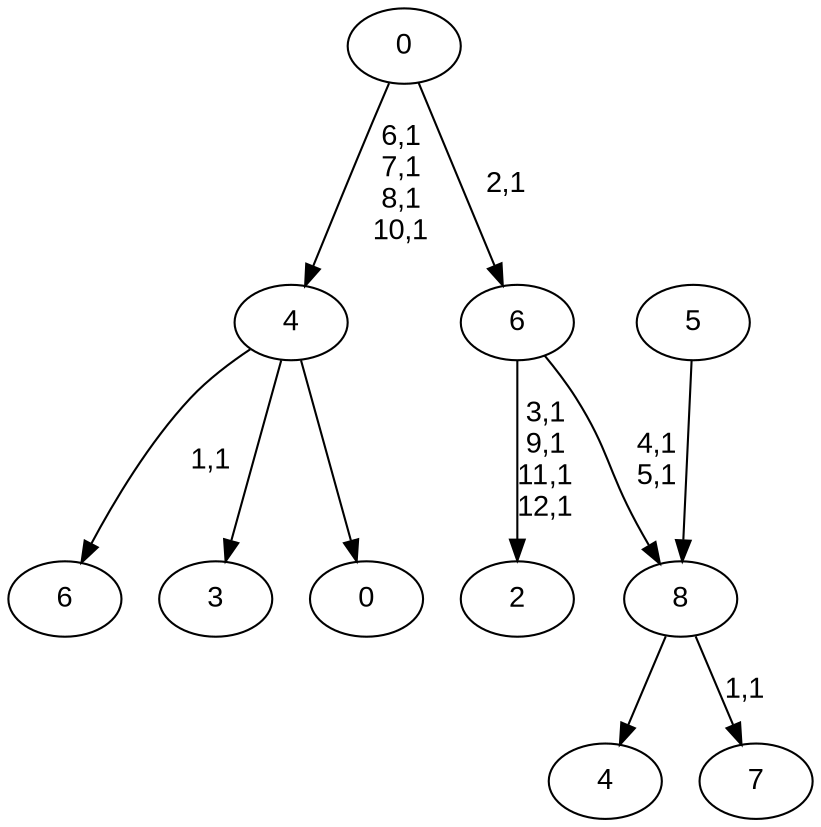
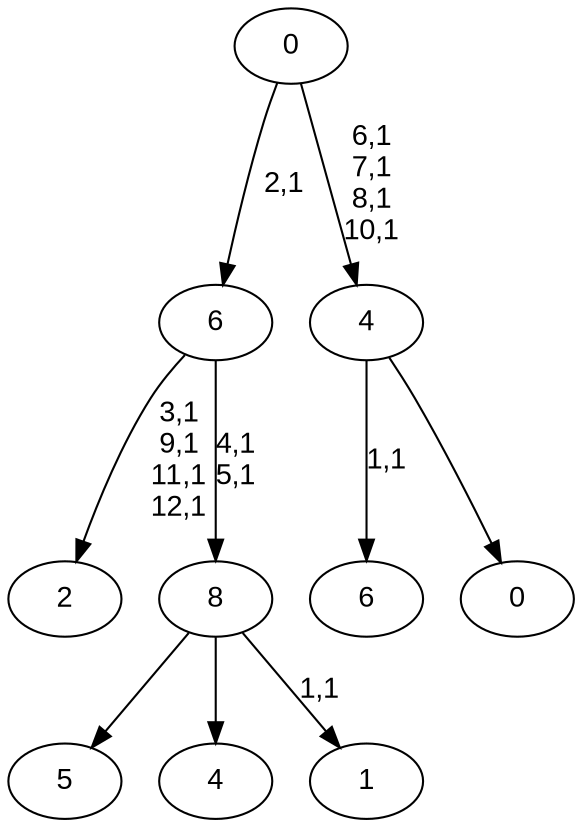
(687, 450) -> (147, 682)
(216, 599) -> none
(756, 781) -> (367, 781)
